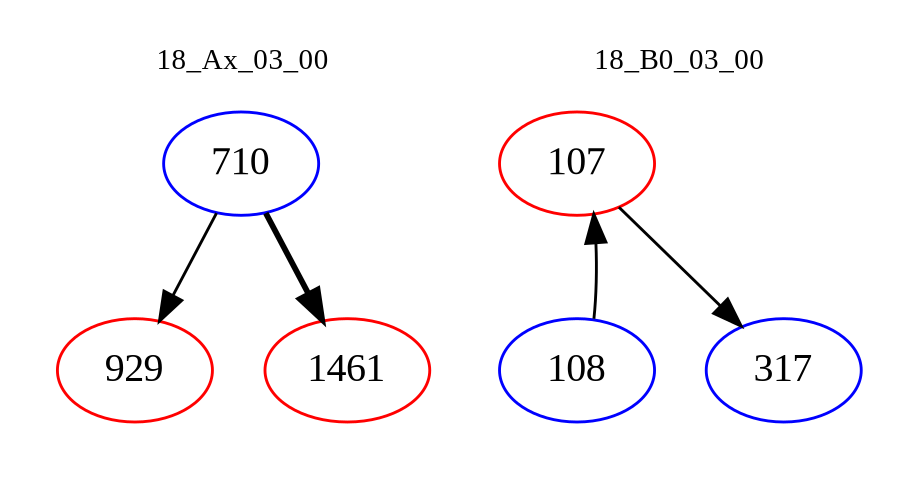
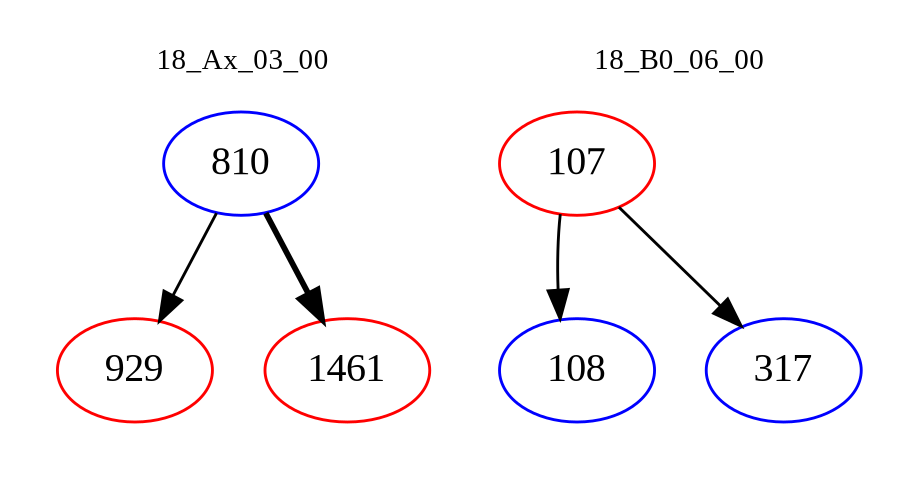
(680, 62) -> (680, 62)
(241, 164) -> (241, 164)
(596, 281) -> (558, 252)
